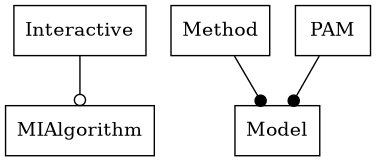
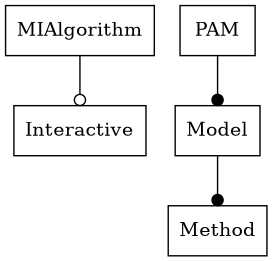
(80, 75) -> (80, 75)
(246, 76) -> (218, 175)
